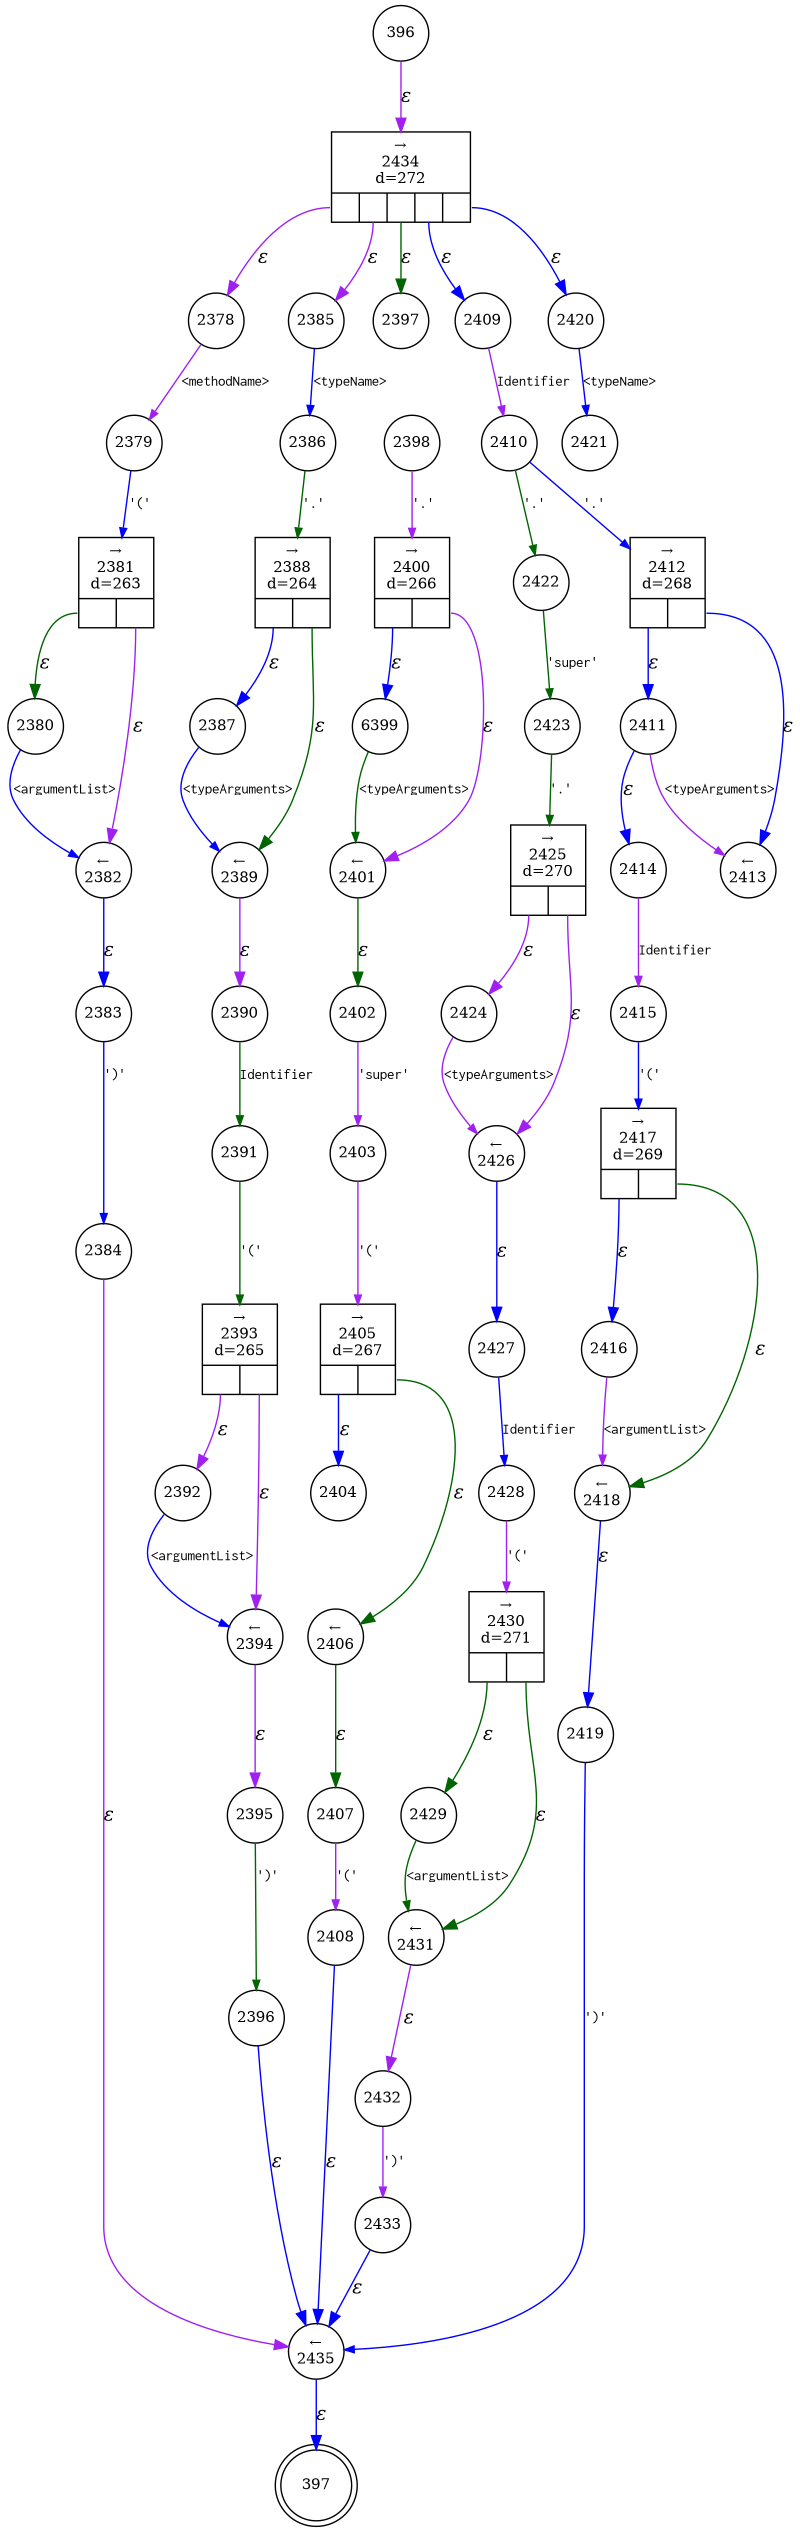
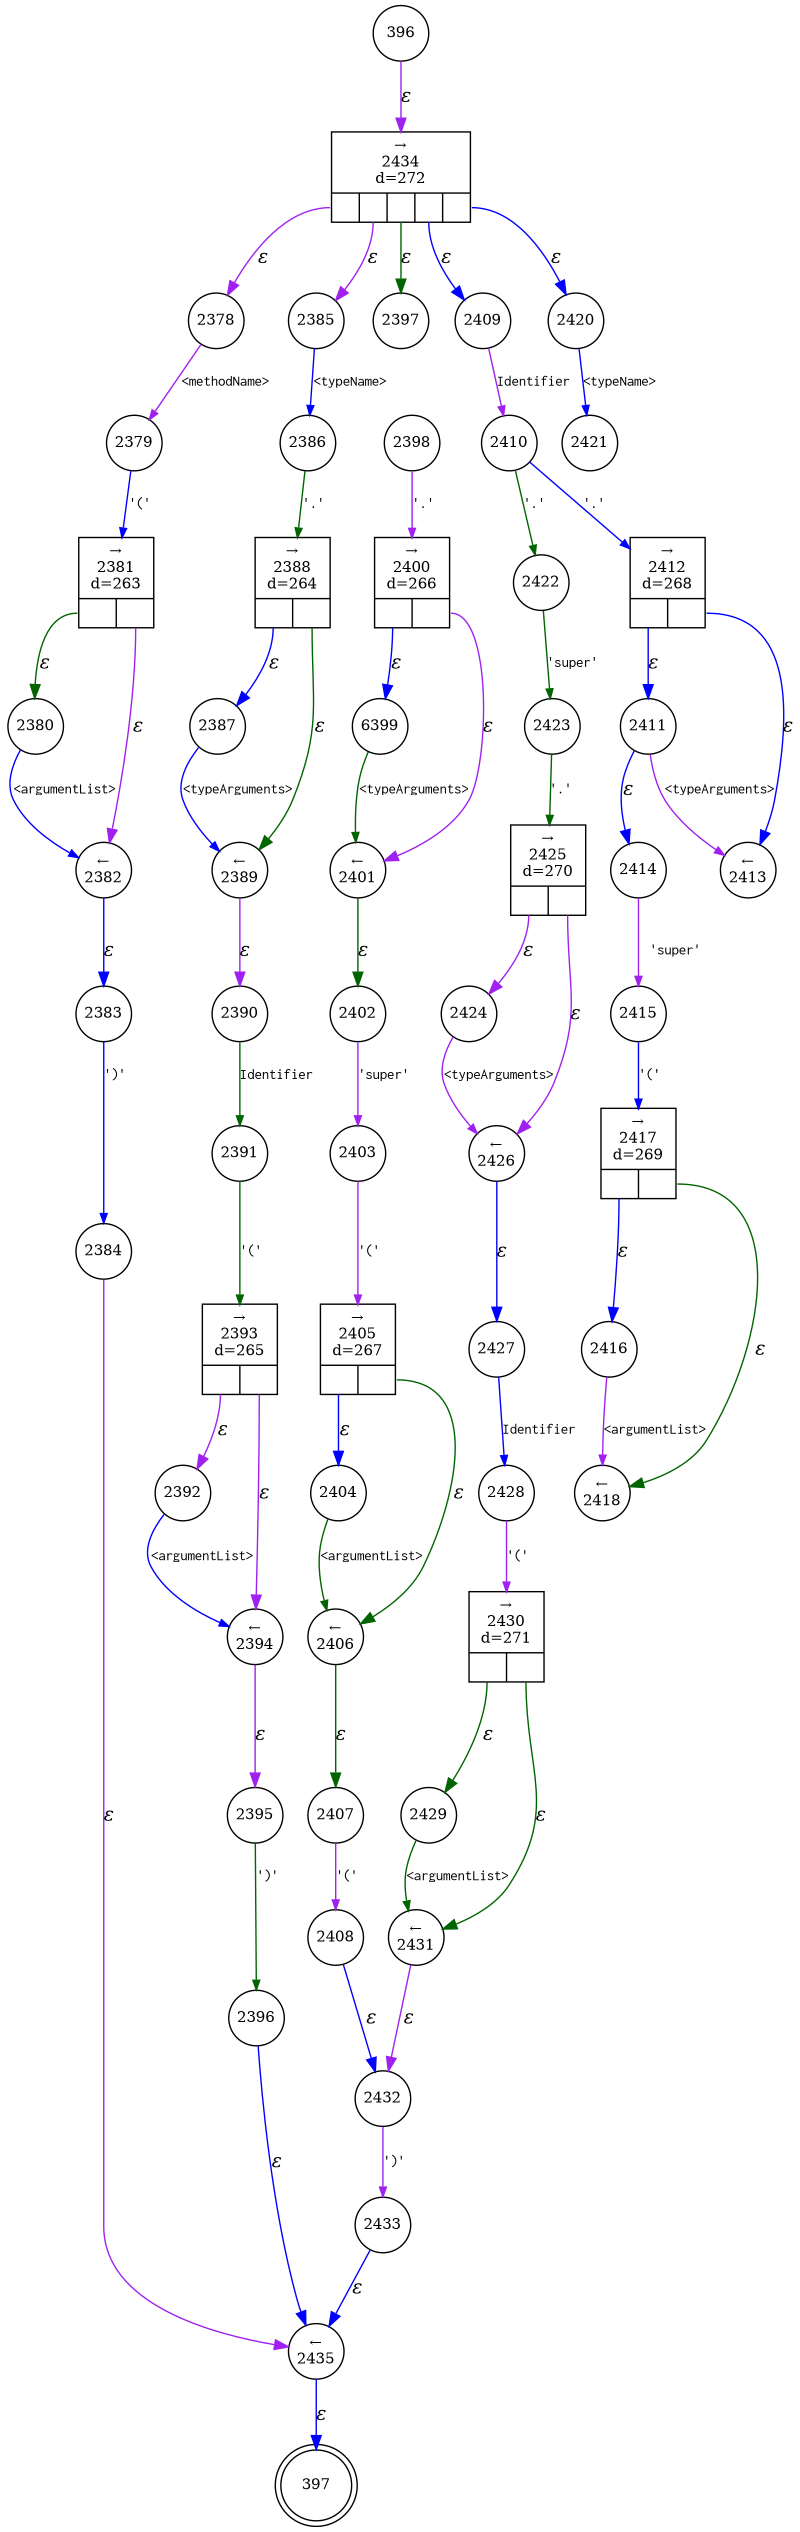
(675, 951) -> (675, 951)
none -> (319, 1559)
(586, 1735) -> none
(326, 2137) -> (357, 2011)
